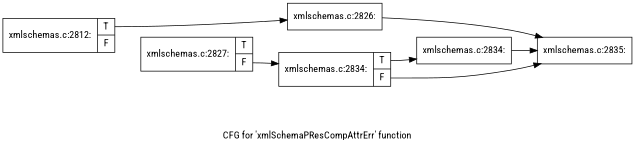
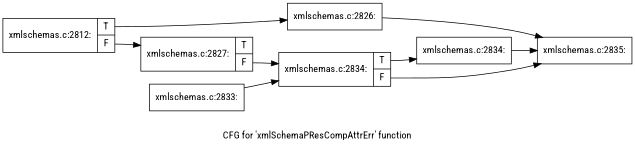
none -> (124, 44)
none -> (197, 98)
